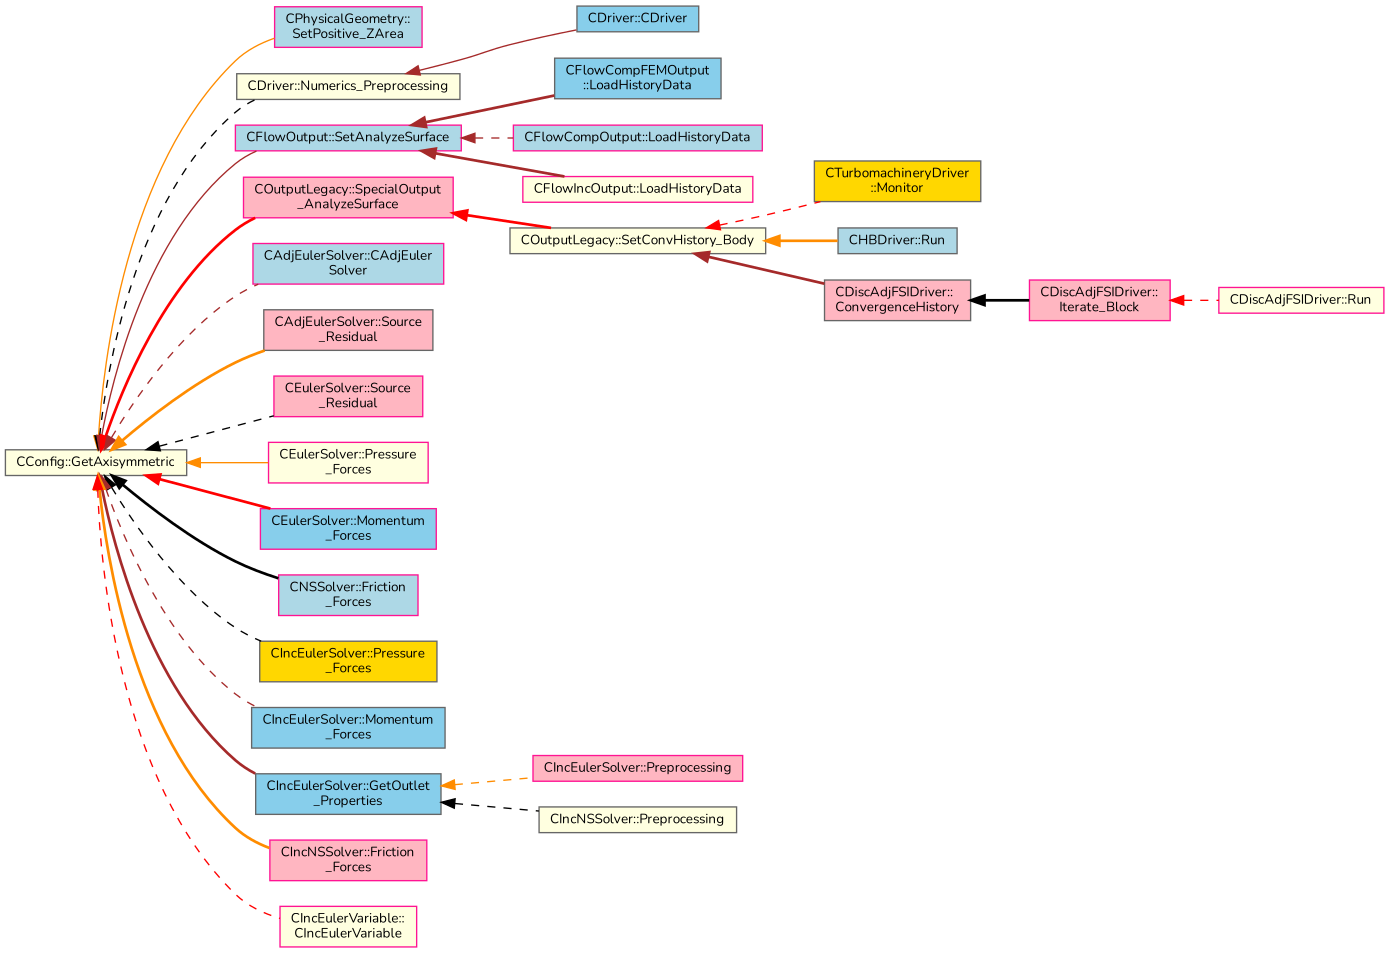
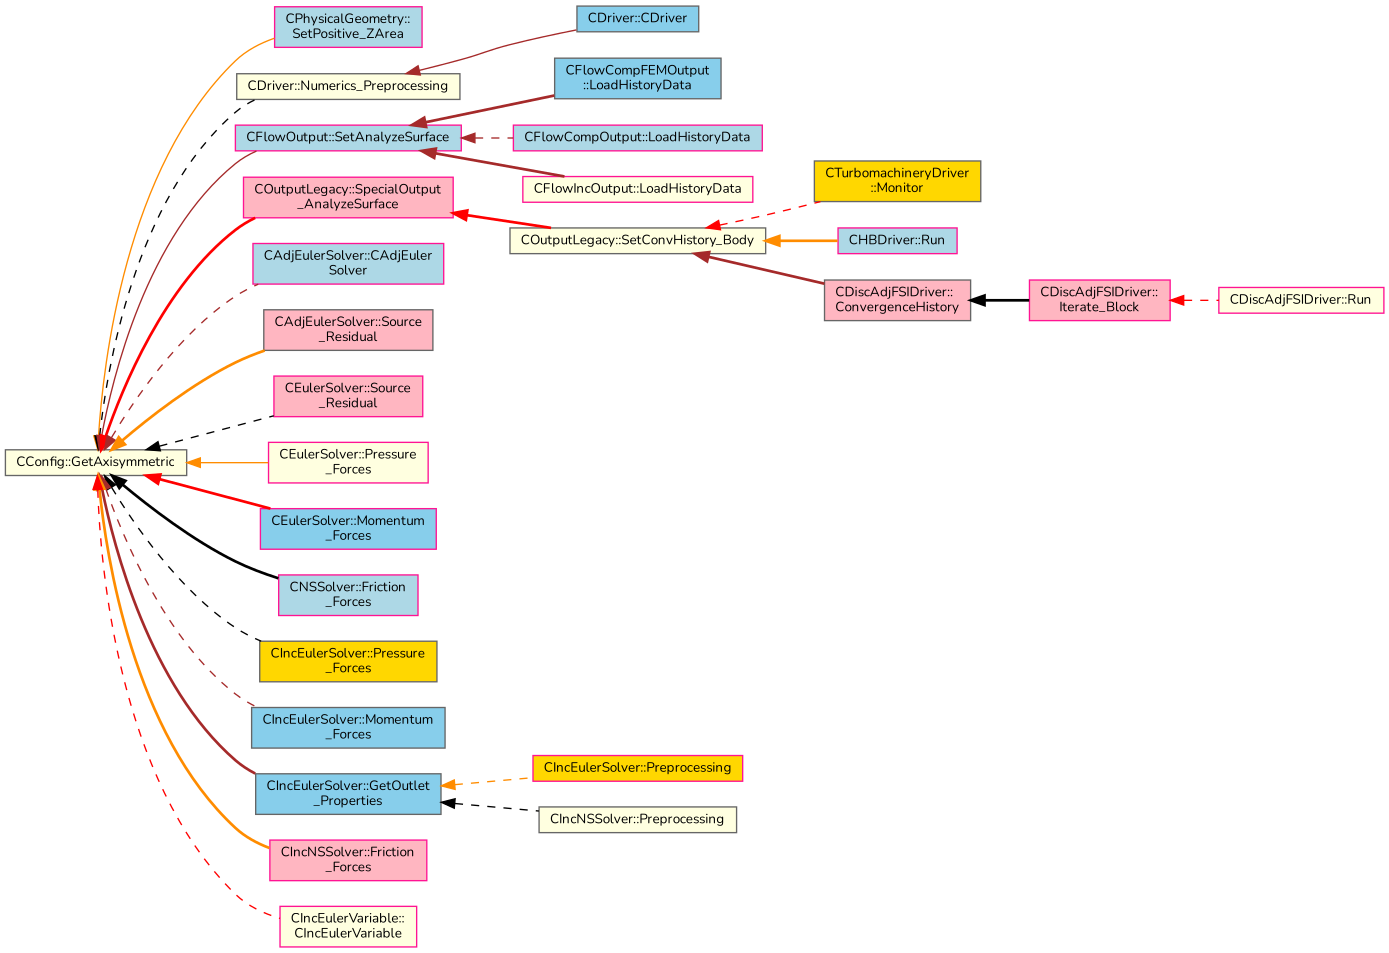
(898, 241) -> (898, 241)
(638, 768) -> (638, 768)
